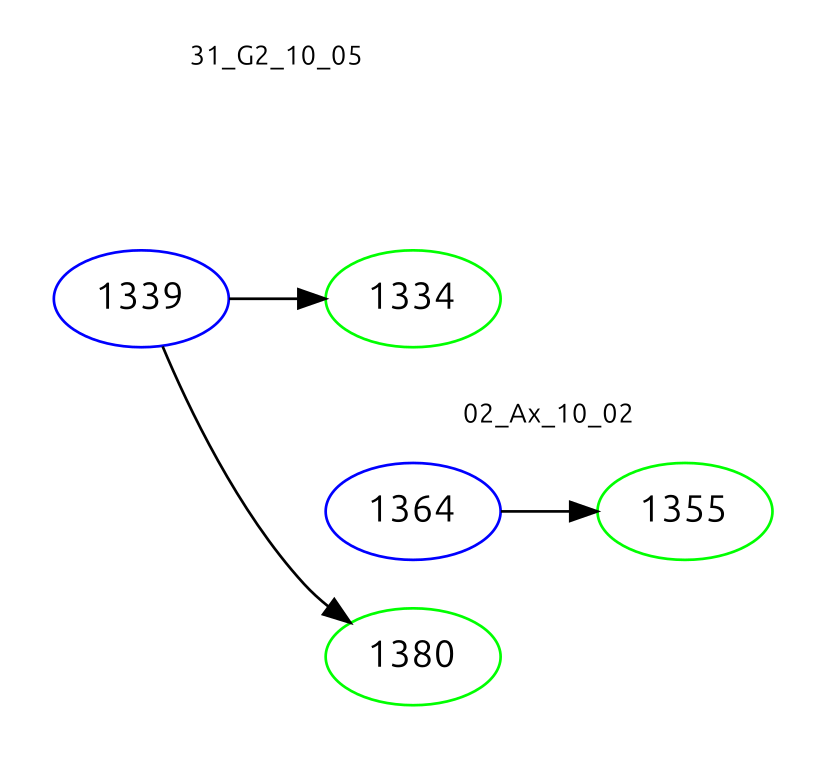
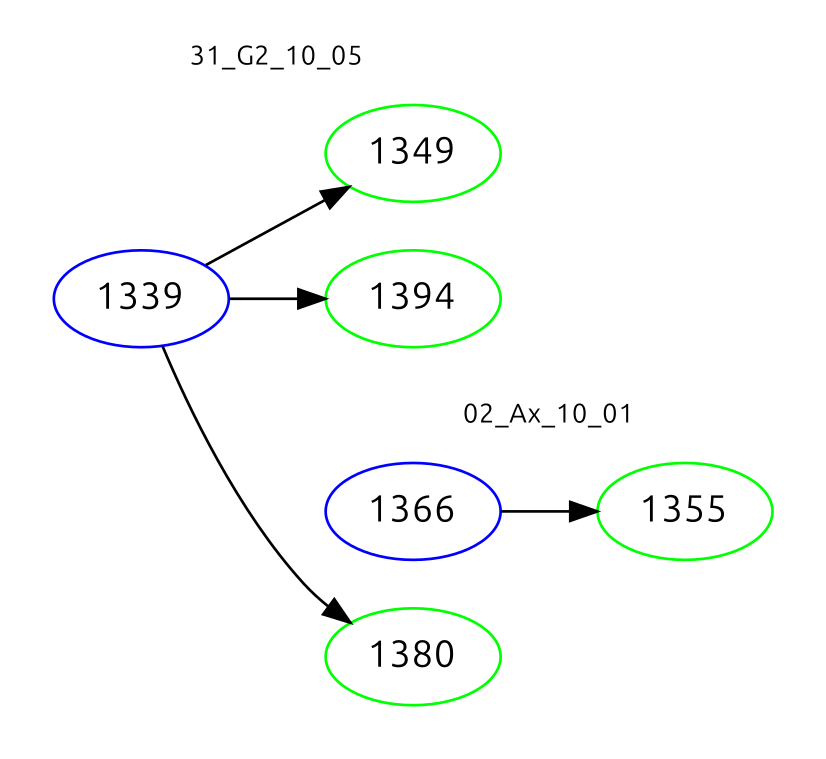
none -> (413, 153)
(413, 299) -> (413, 299)
(549, 416) -> (549, 416)
(413, 511) -> (413, 511)
